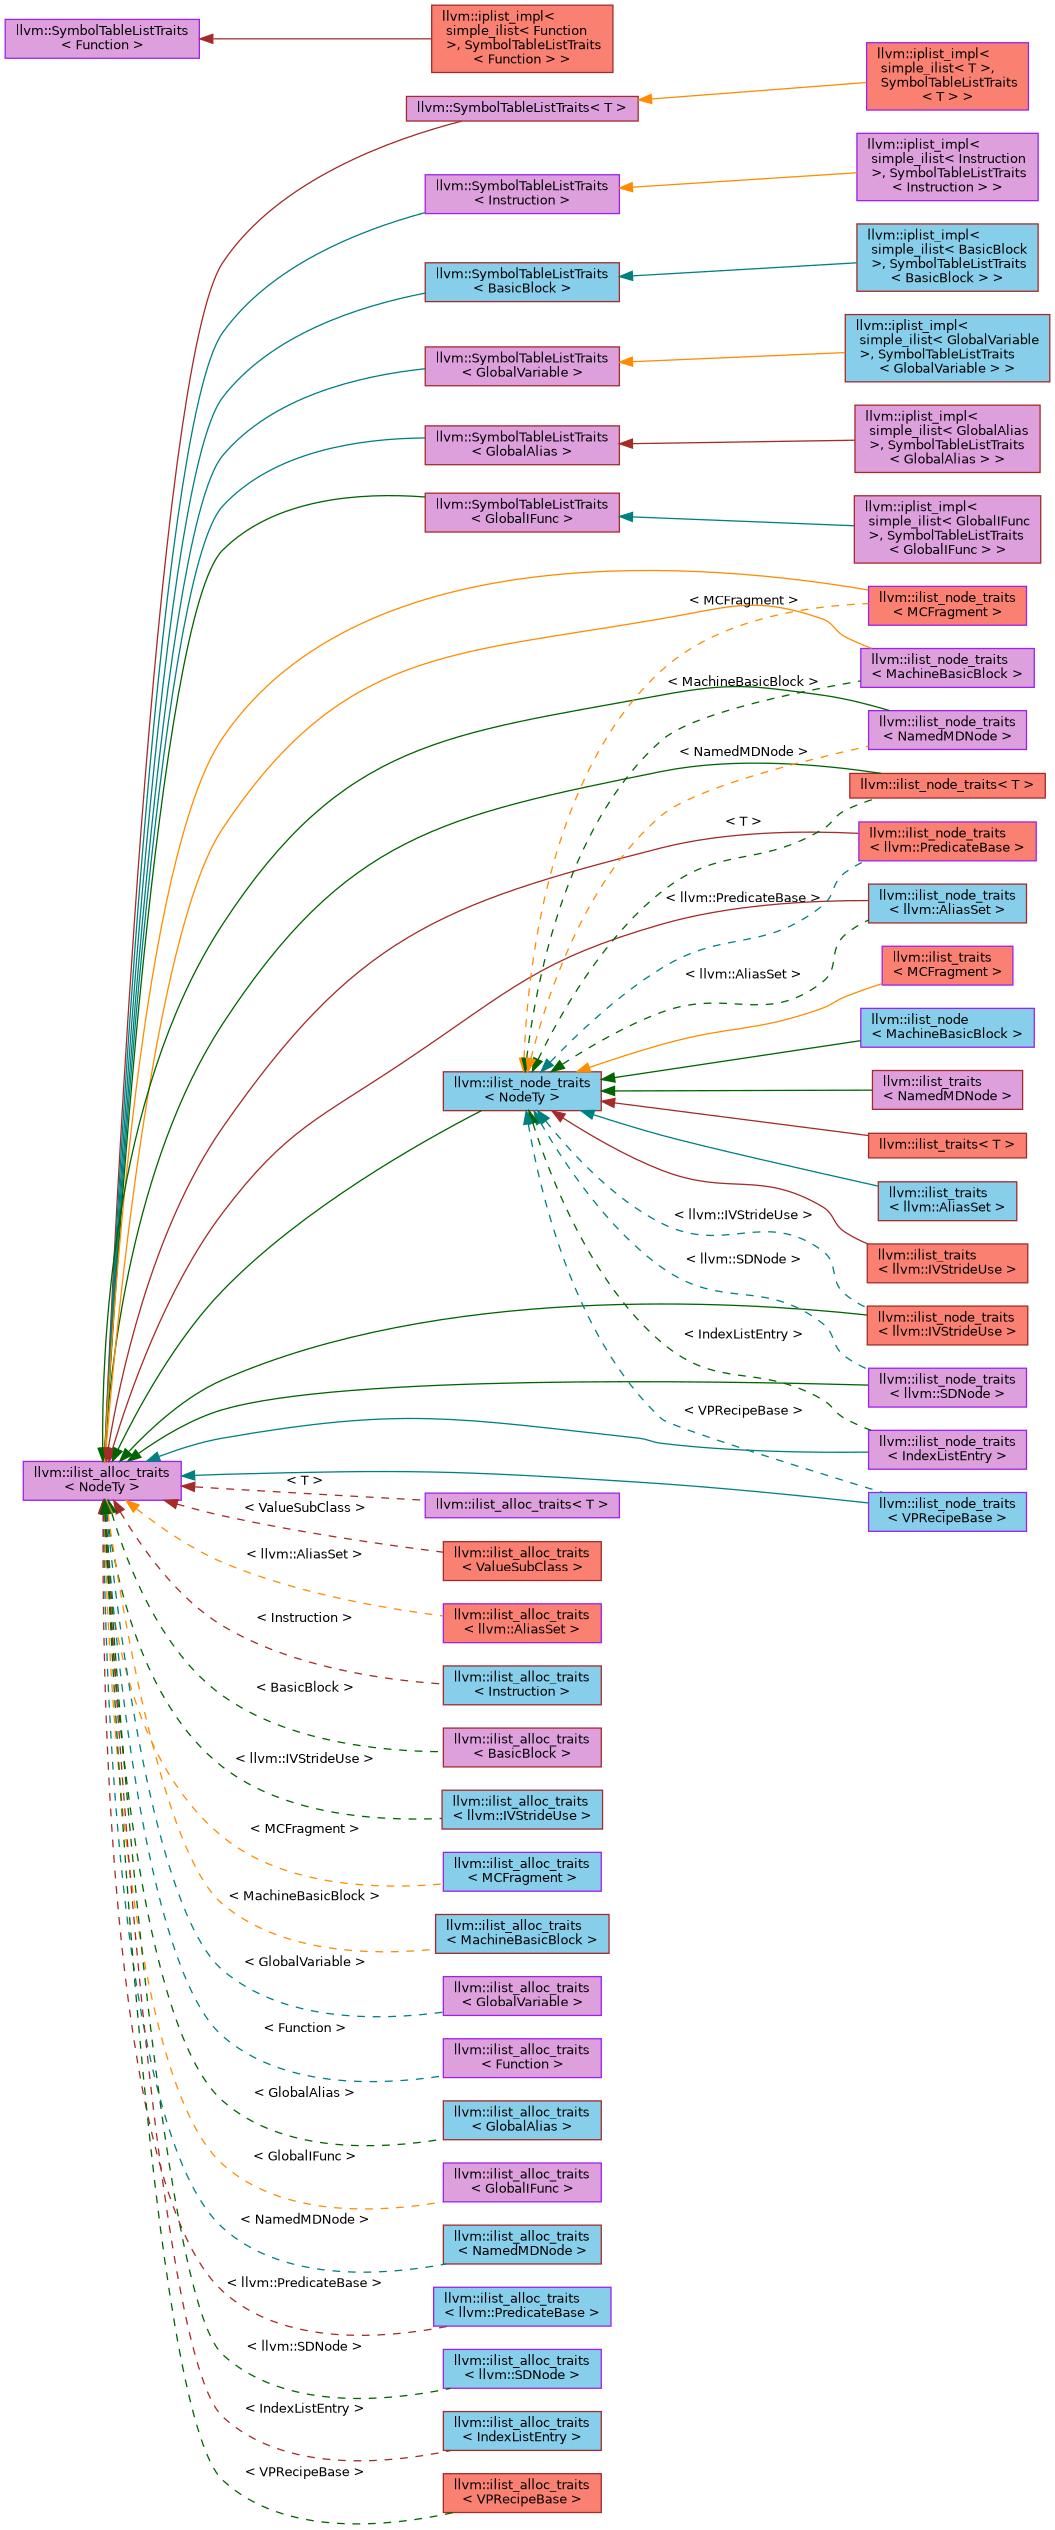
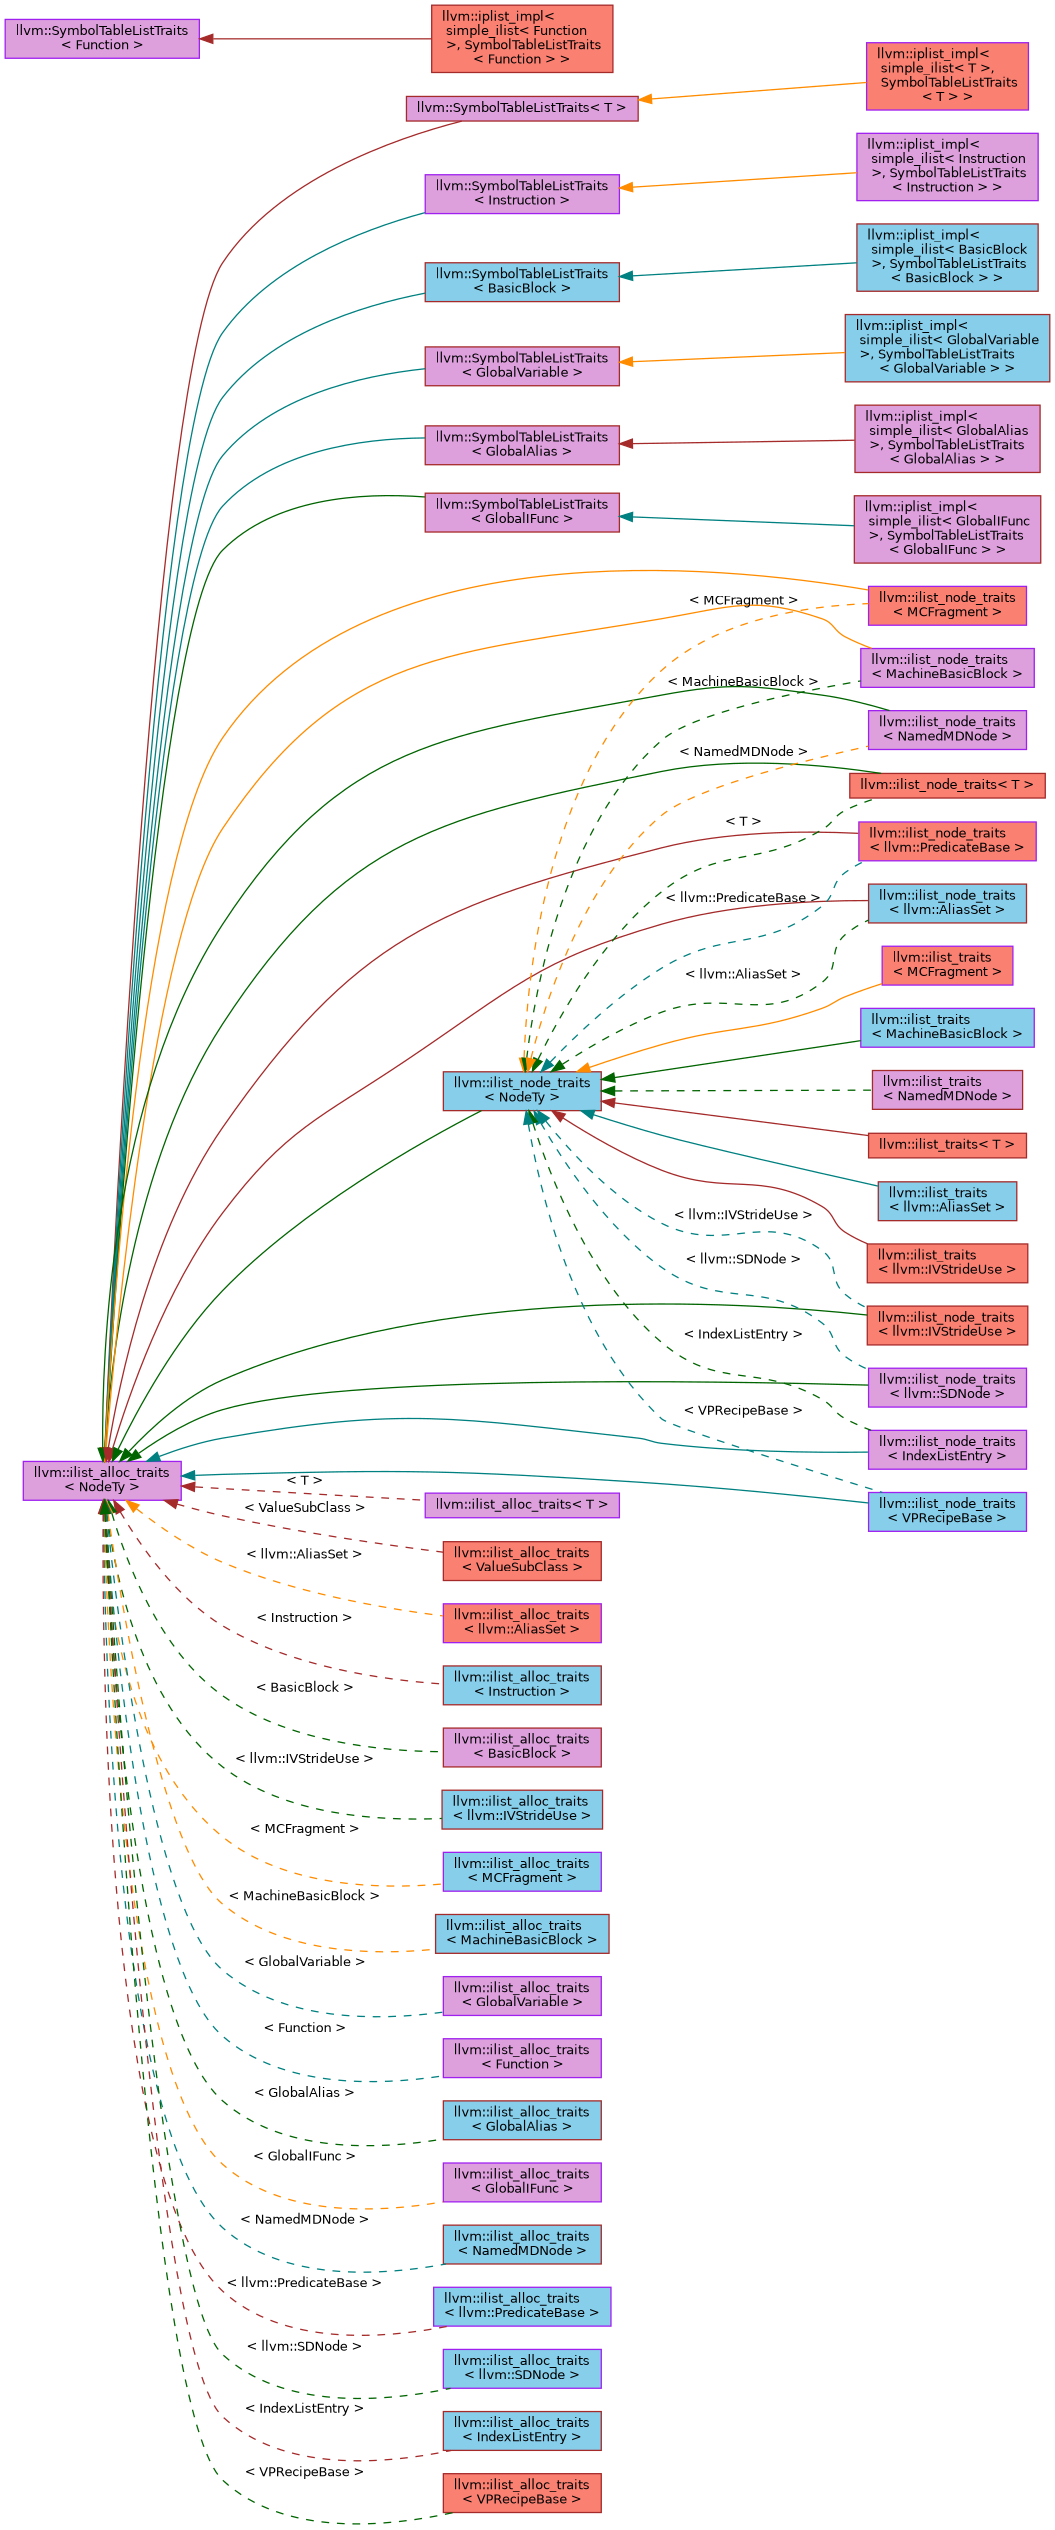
(948, 1028) -> (948, 1028)
(743, 1091) -> (743, 1091)
